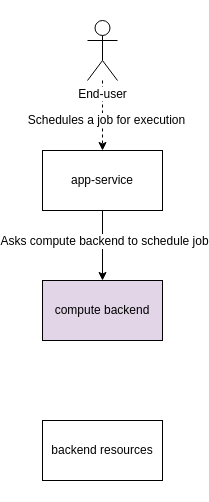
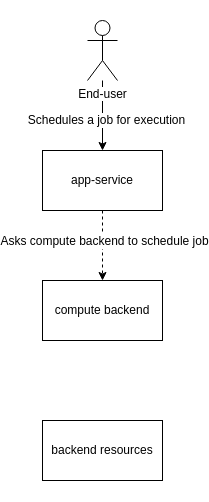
(103, 134) -> (103, 134)
(103, 259) -> (103, 259)
(103, 311) -> (103, 311)
